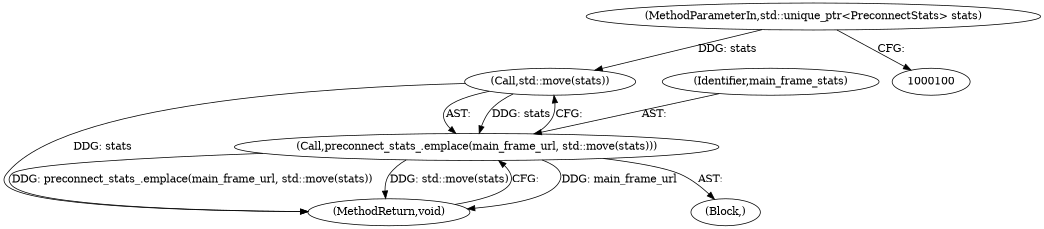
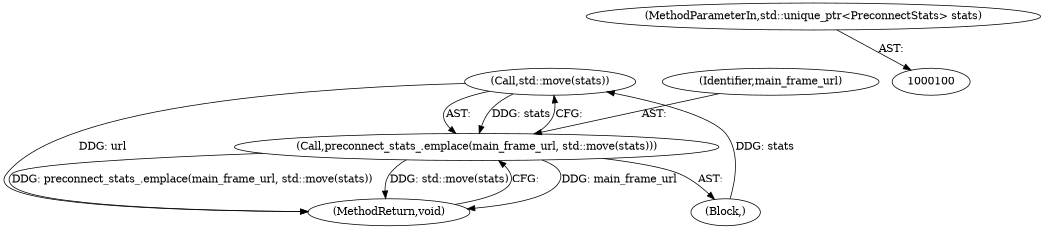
(682, 49) -> (704, 119)
(893, 49) -> (893, 49)
(771, 82) -> (771, 82)
(103, 147) -> (103, 147)
